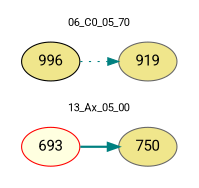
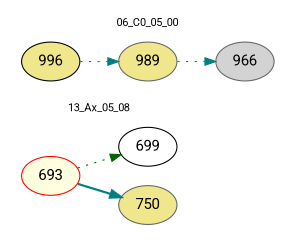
(99, 23) -> (148, 23)
(148, 62) -> (148, 62)
none -> (245, 62)
(99, 108) -> (99, 108)
none -> (148, 147)
